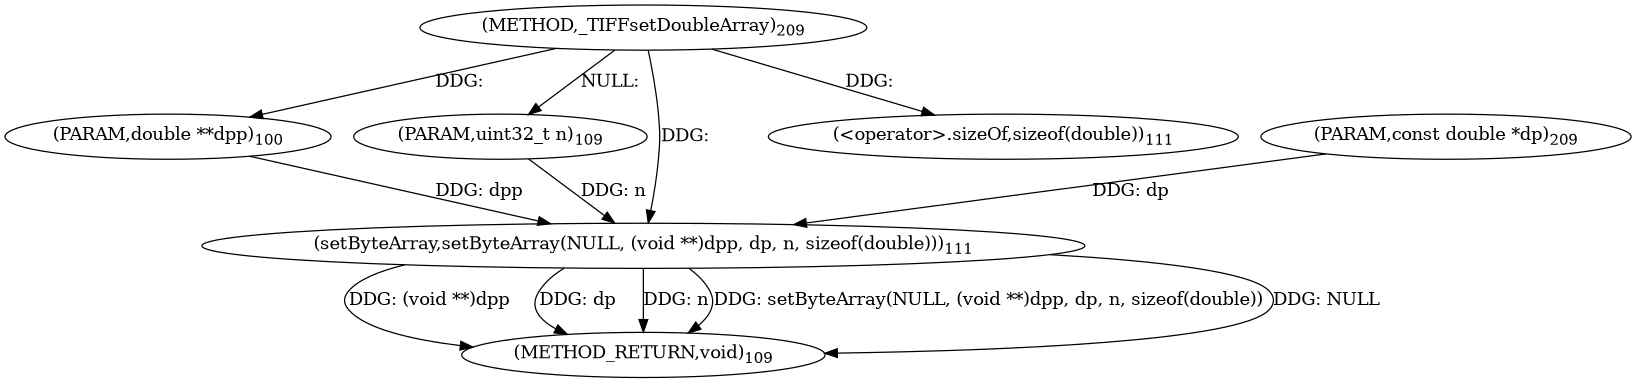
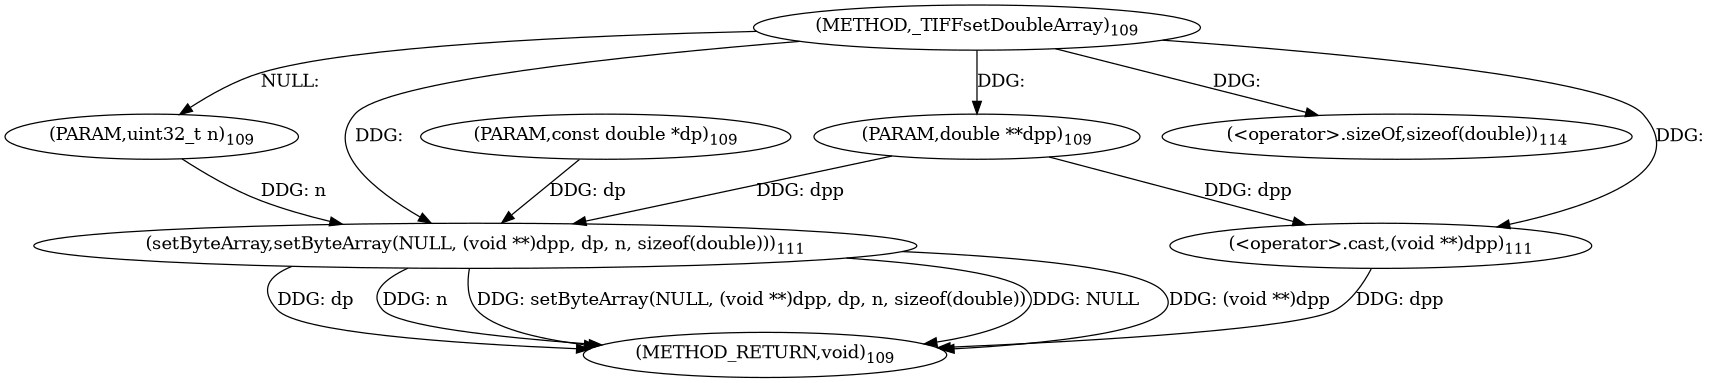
(791, 26) -> (1124, 26)
(269, 135) -> (1078, 135)
(1159, 135) -> (1553, 135)
(1564, 135) -> (724, 135)
none -> (1381, 246)
